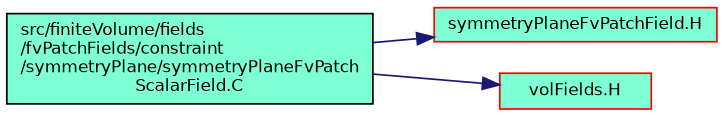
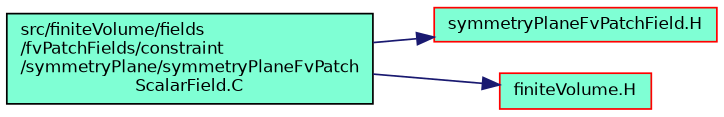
(576, 91) -> (576, 91)
